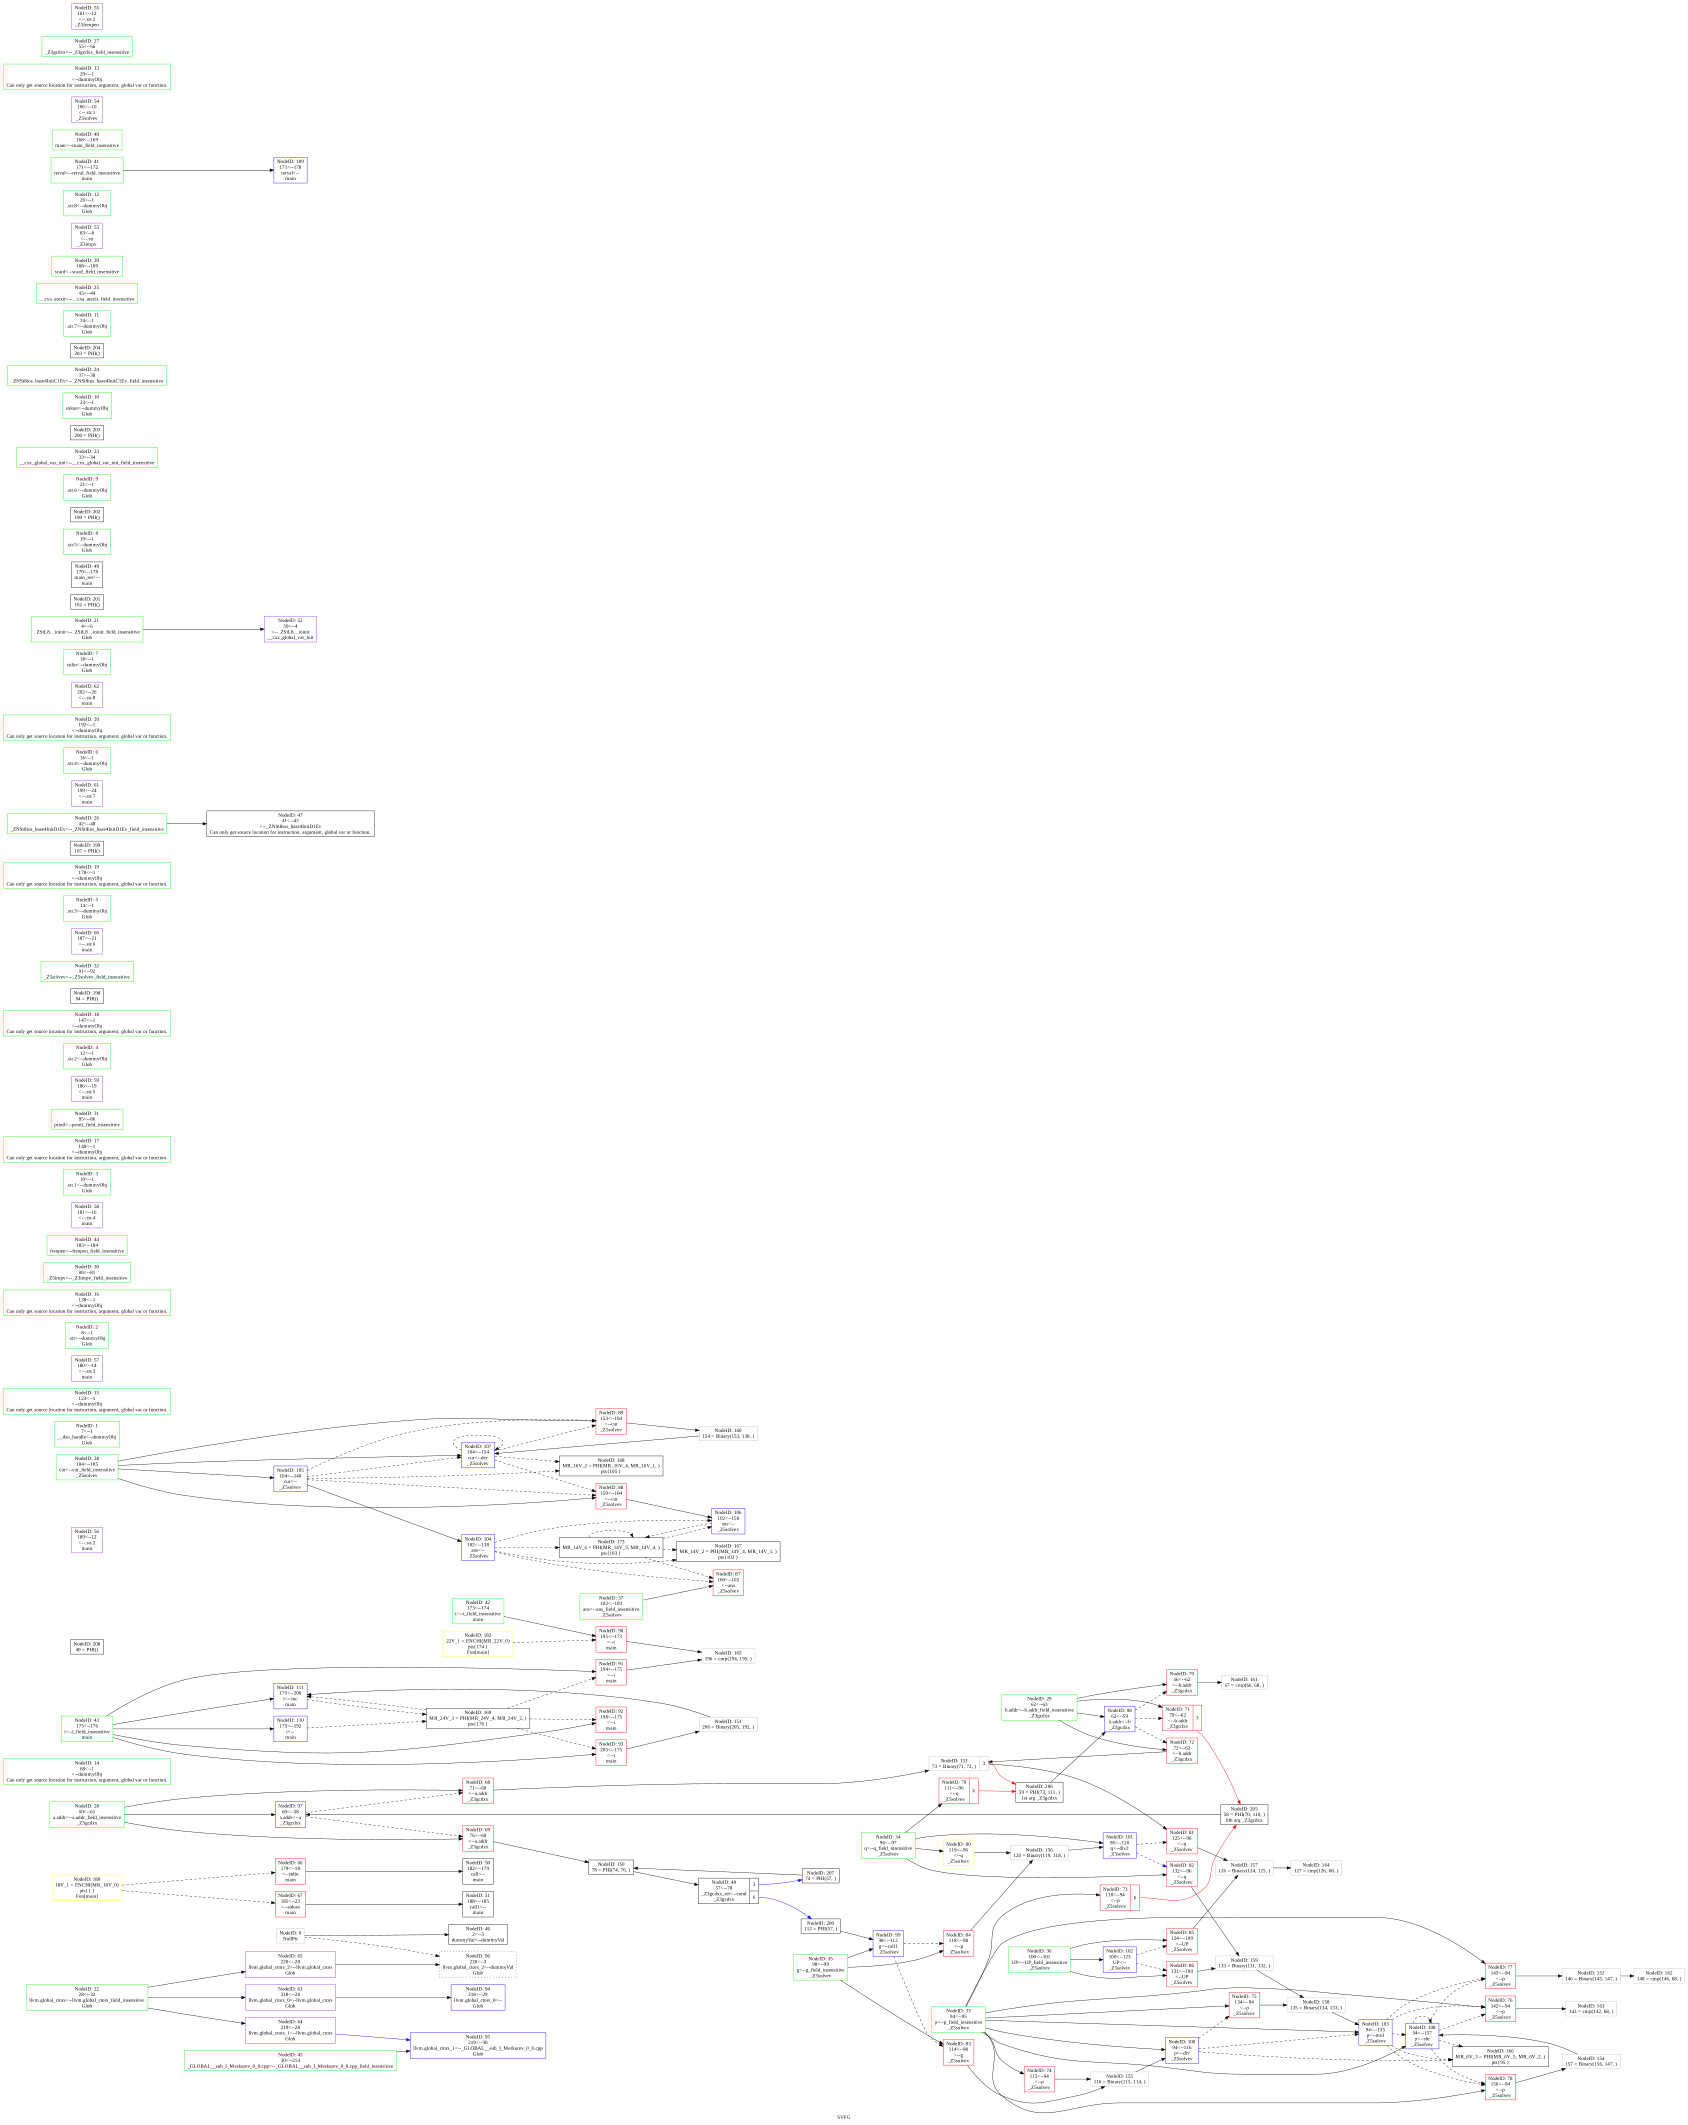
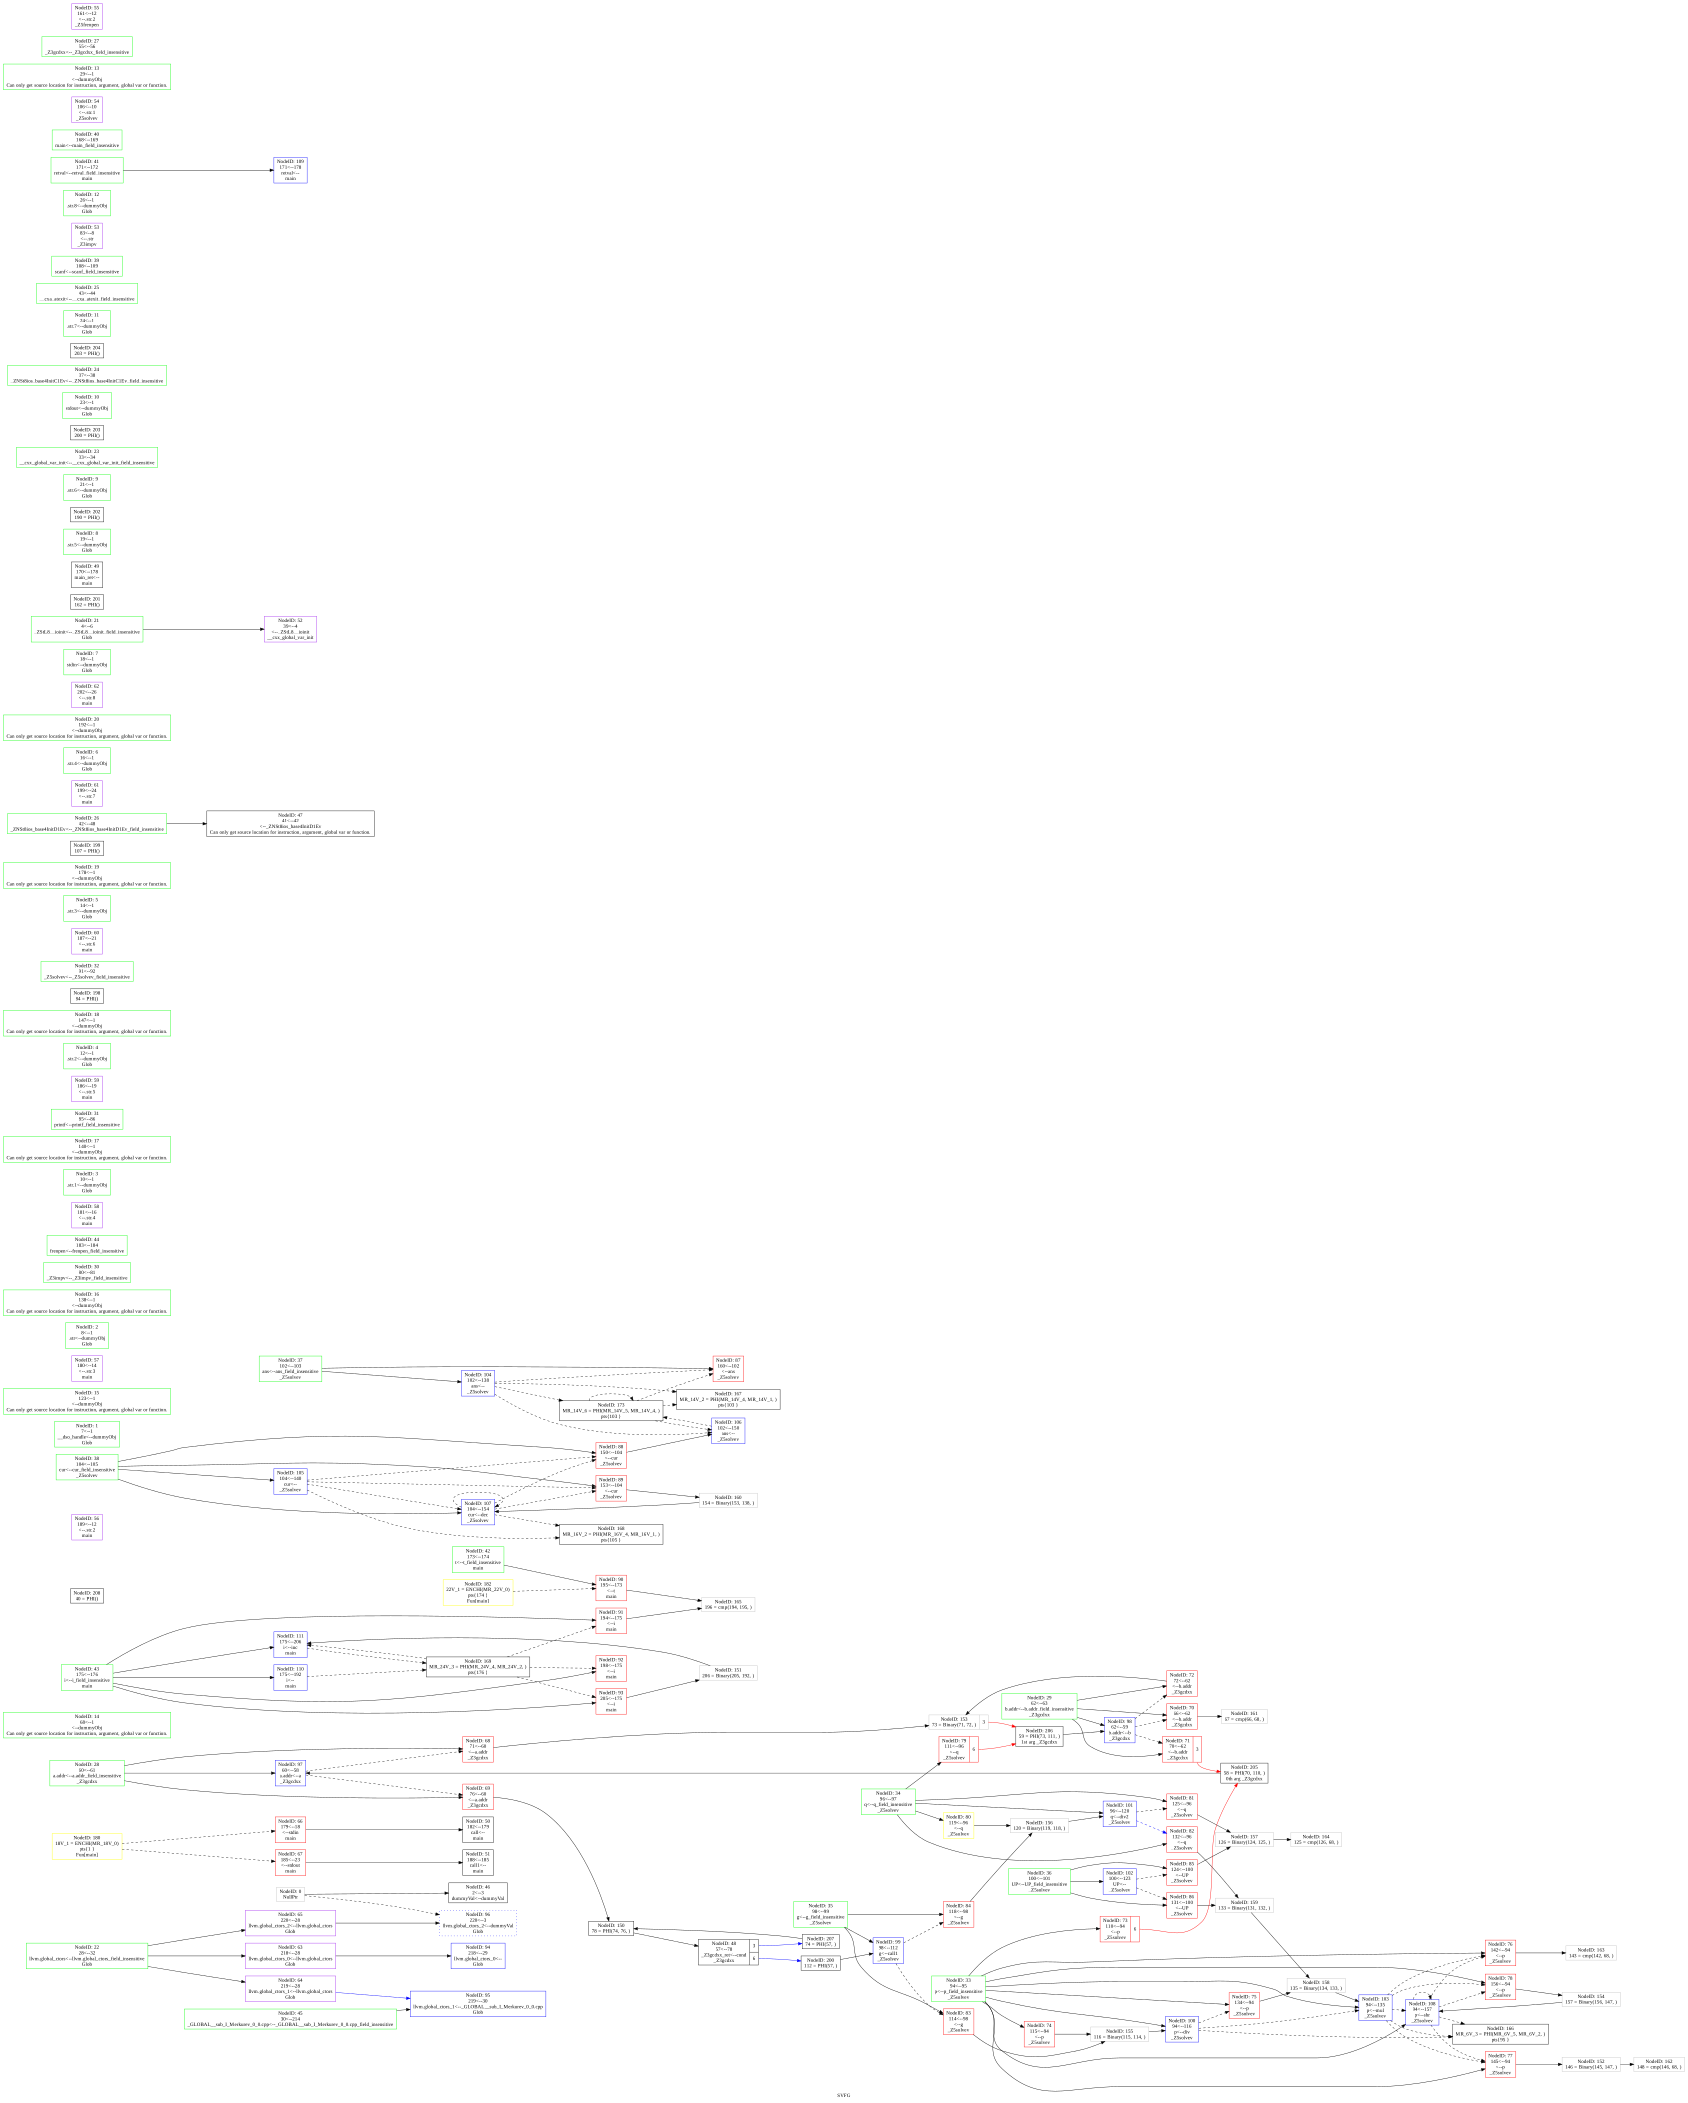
(382, 1512) -> (390, 1376)
(1081, 1780) -> (1039, 1793)
(1316, 1871) -> (1316, 1842)
